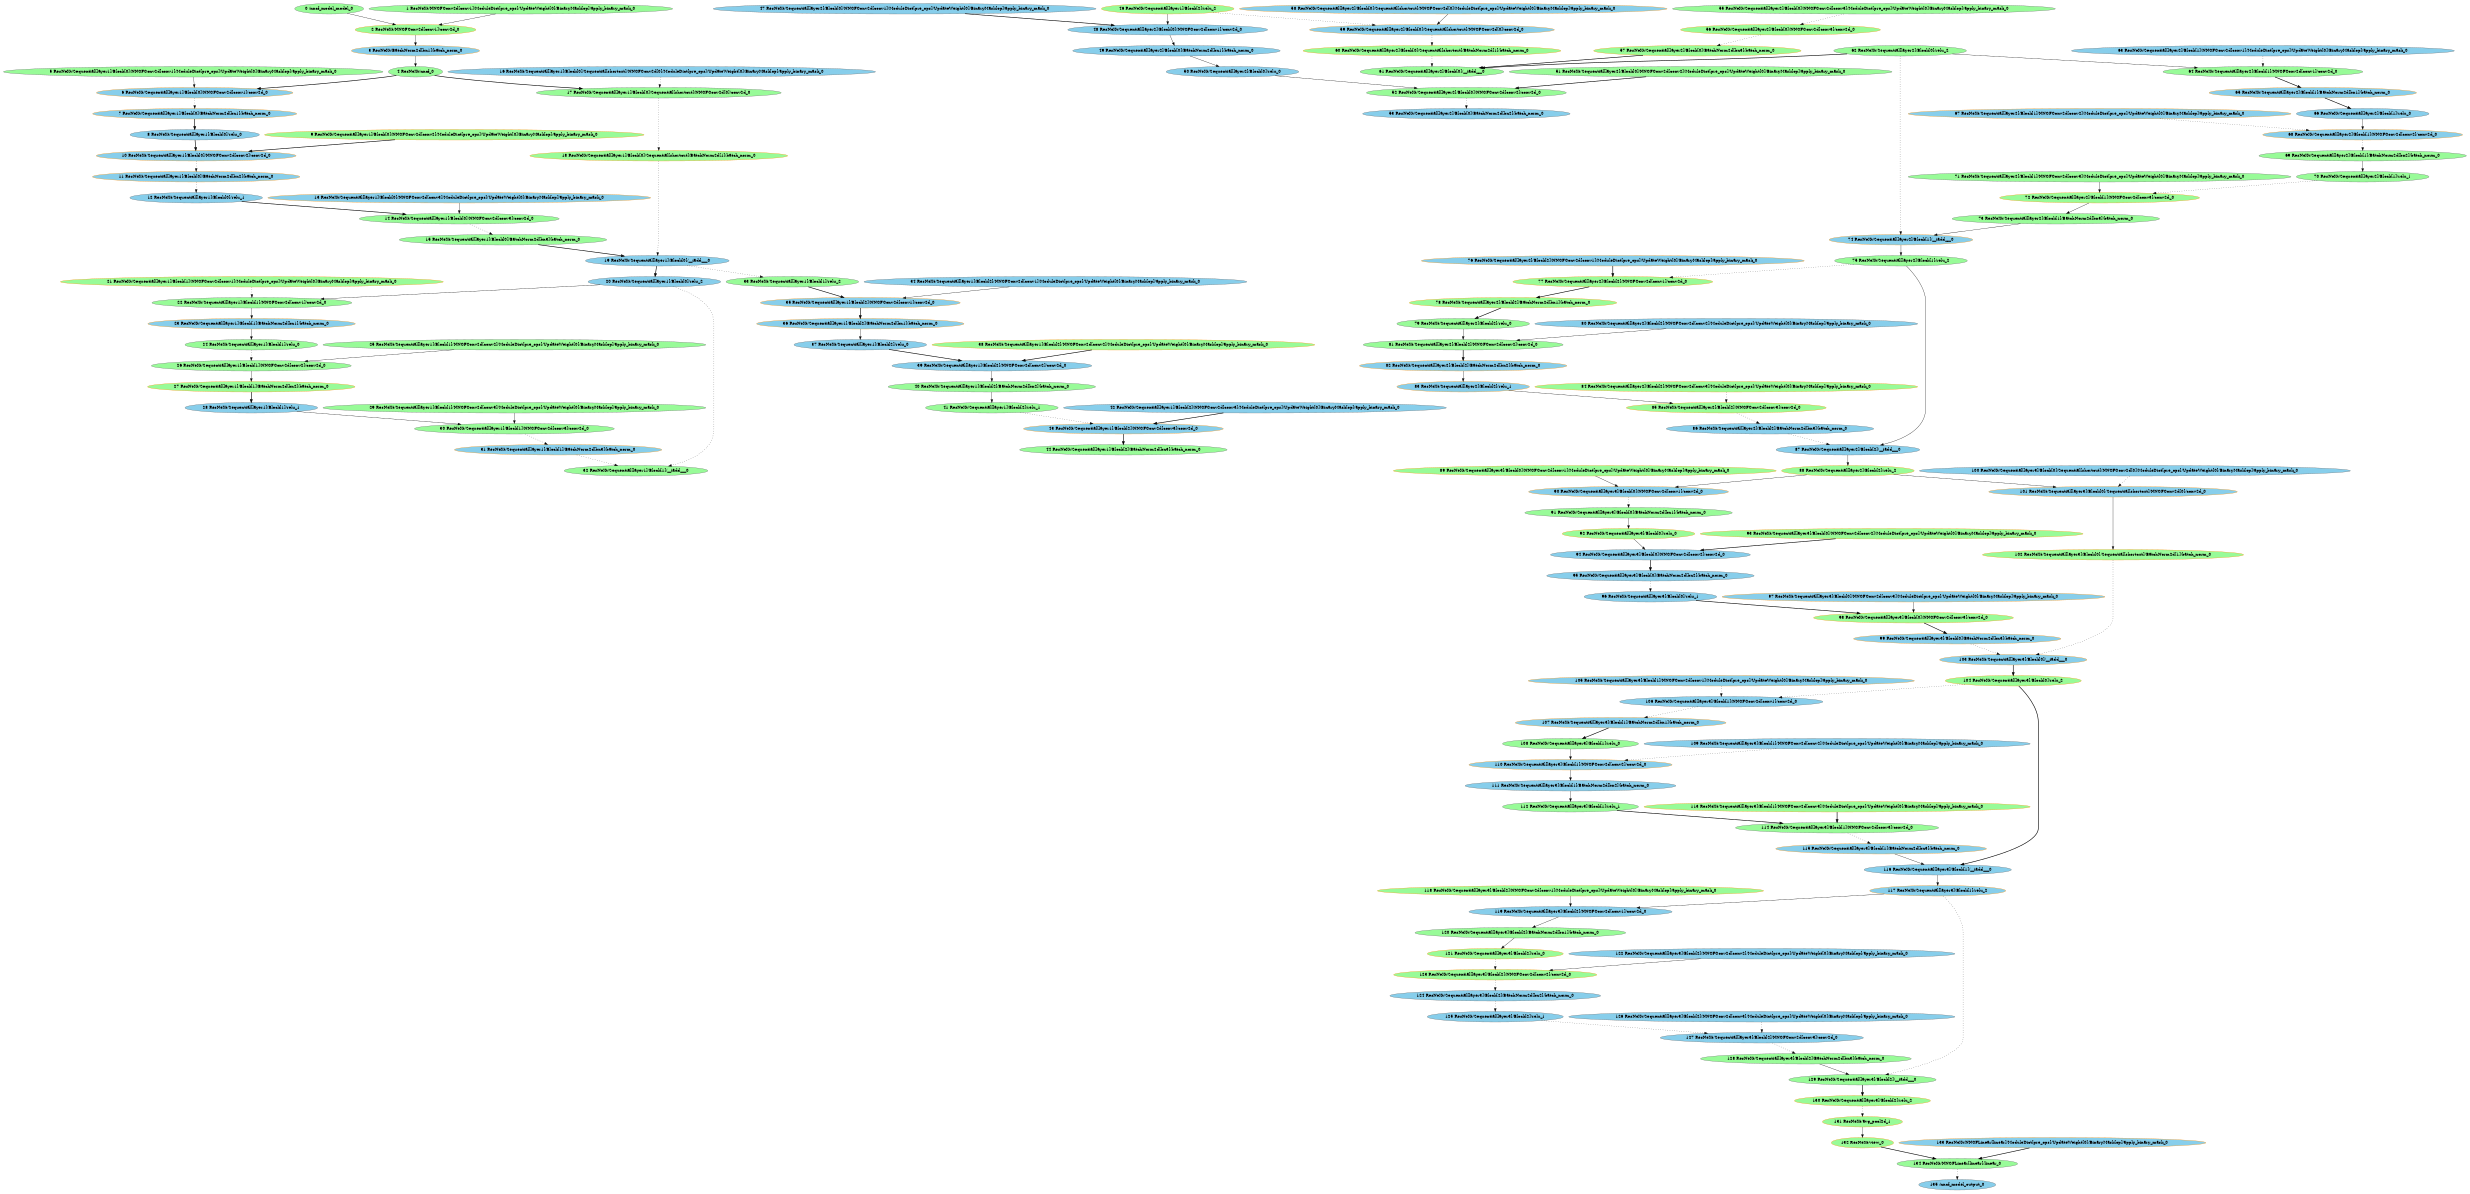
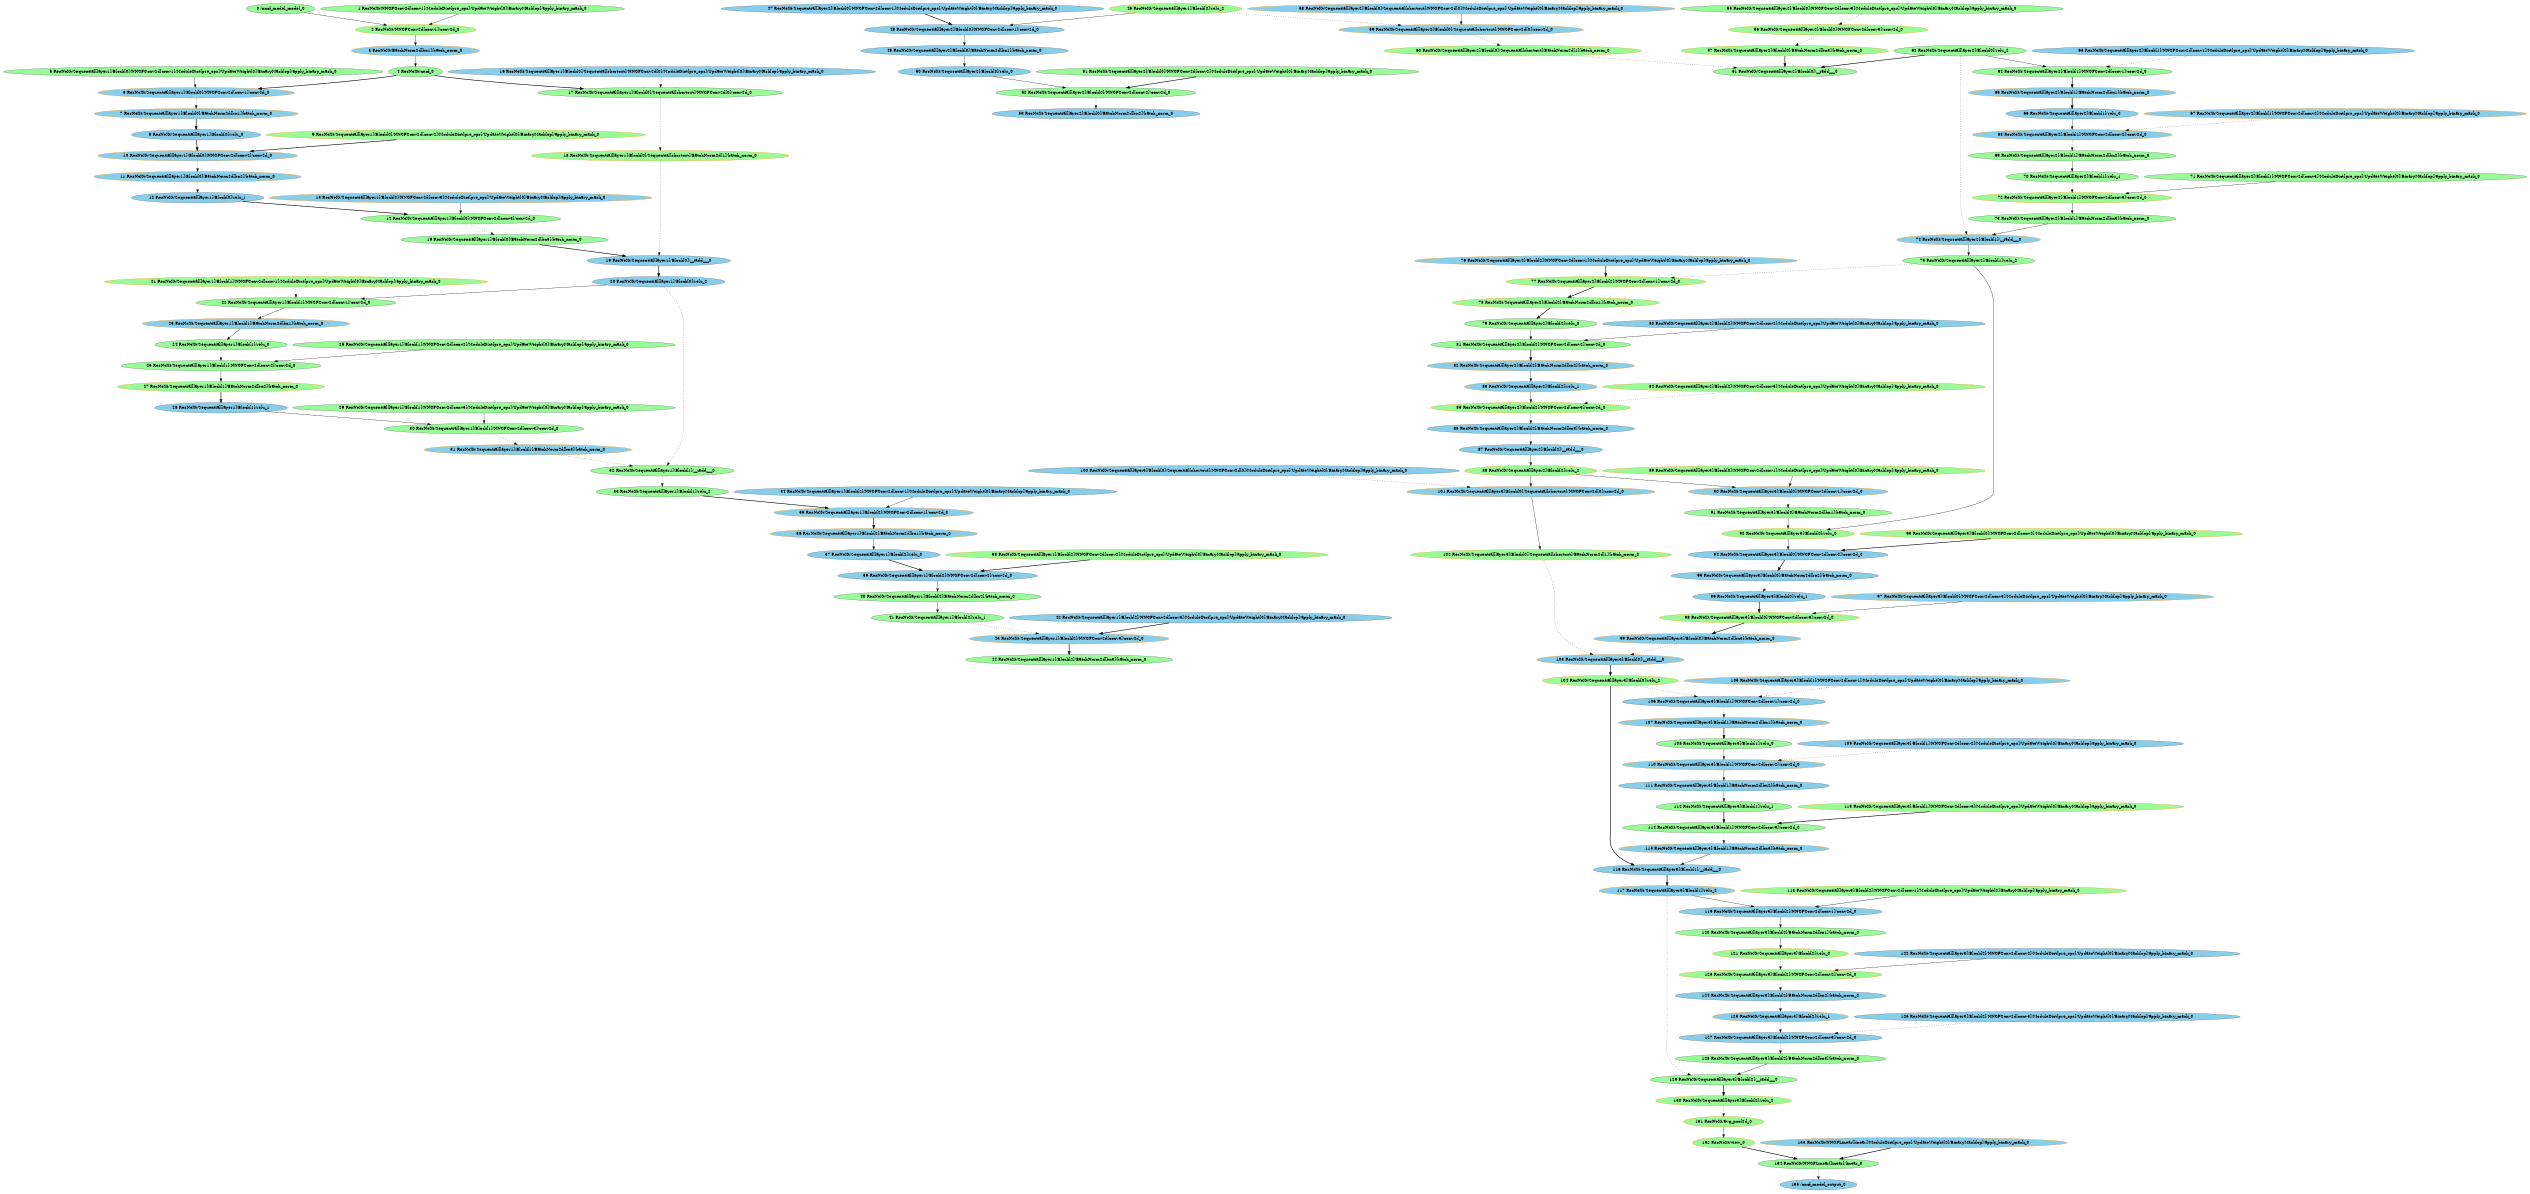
(724, 271) -> (662, 480)
(1926, 364) -> (1993, 461)
(1938, 879) -> (1667, 879)
(1495, 1017) -> (1781, 1017)
(1862, 1122) -> (1724, 1122)
